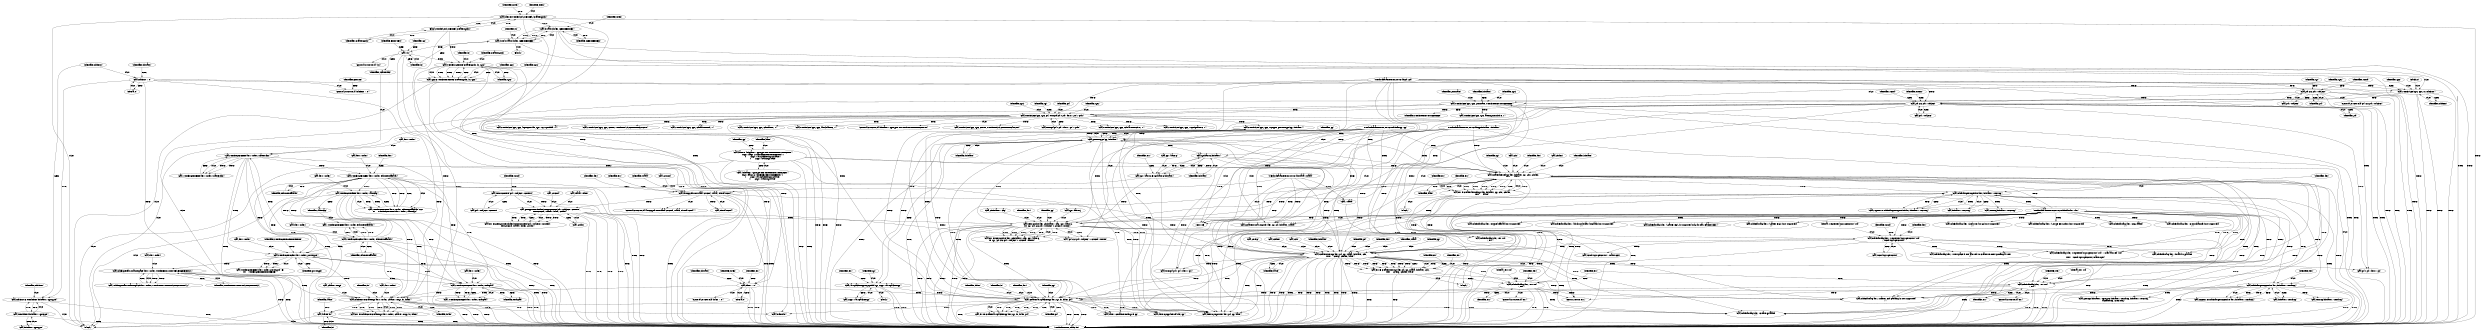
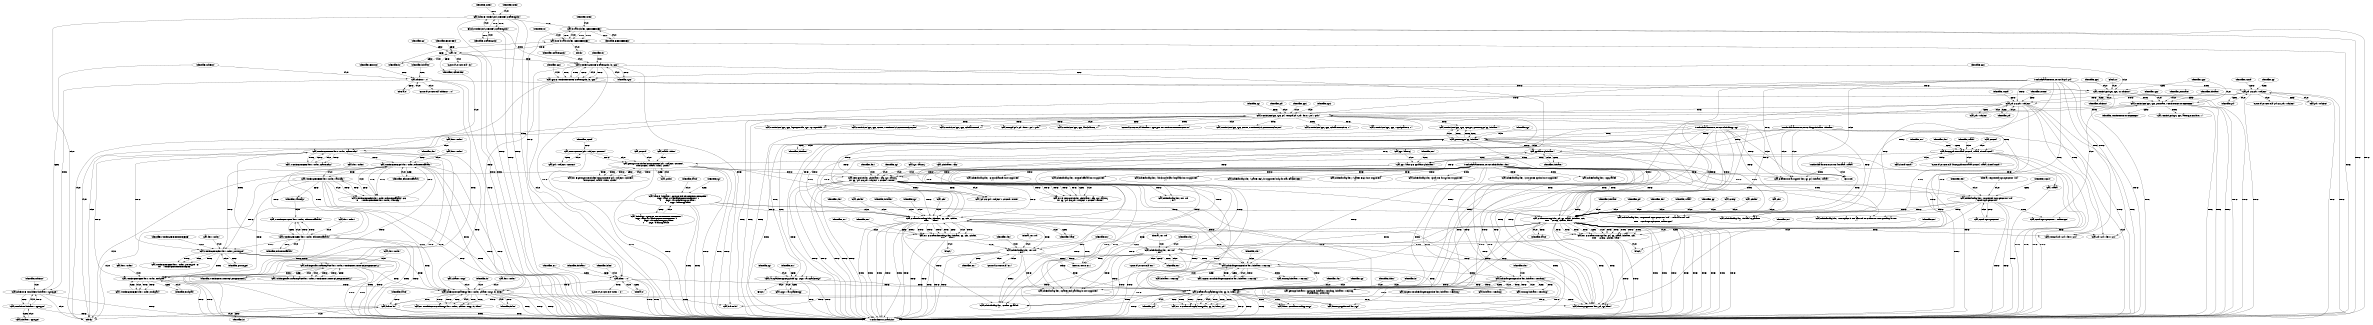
(353, 85) -> (393, 72)
(757, 128) -> none
(1007, 189) -> (1949, 132)
(767, 202) -> (538, 188)
(2016, 202) -> (1368, 206)
(503, 293) -> (178, 285)
(733, 293) -> (619, 285)
